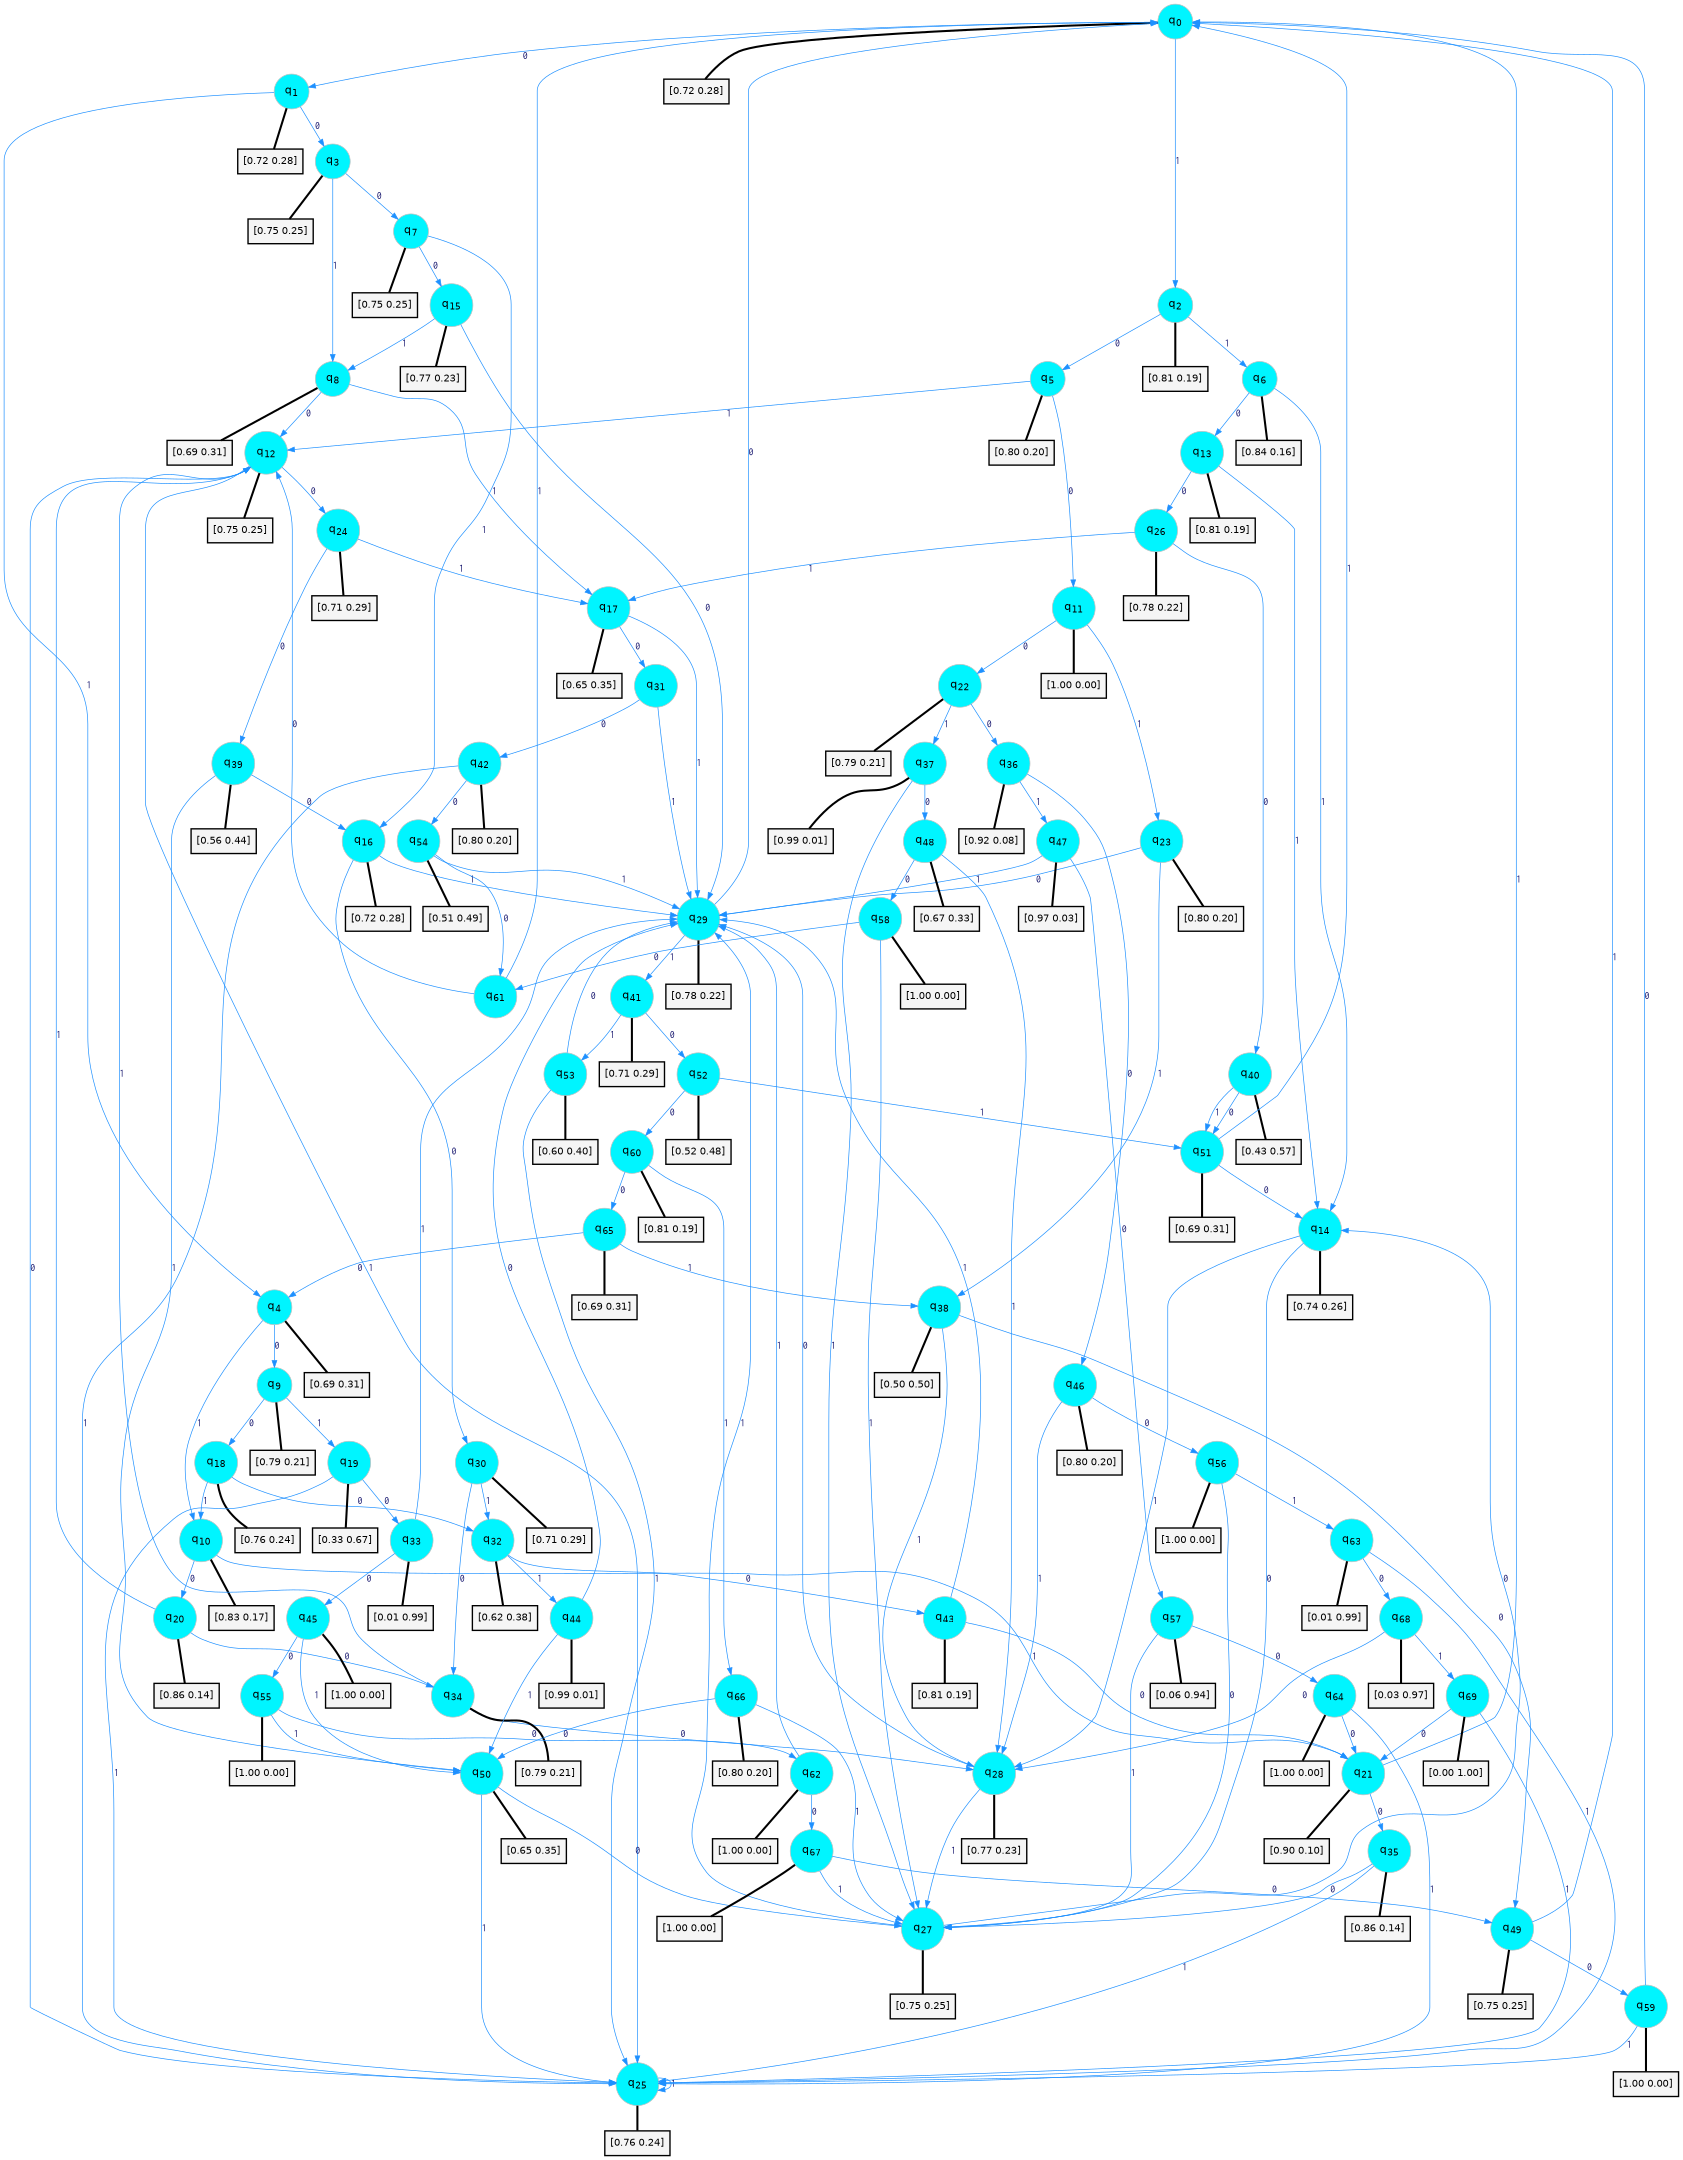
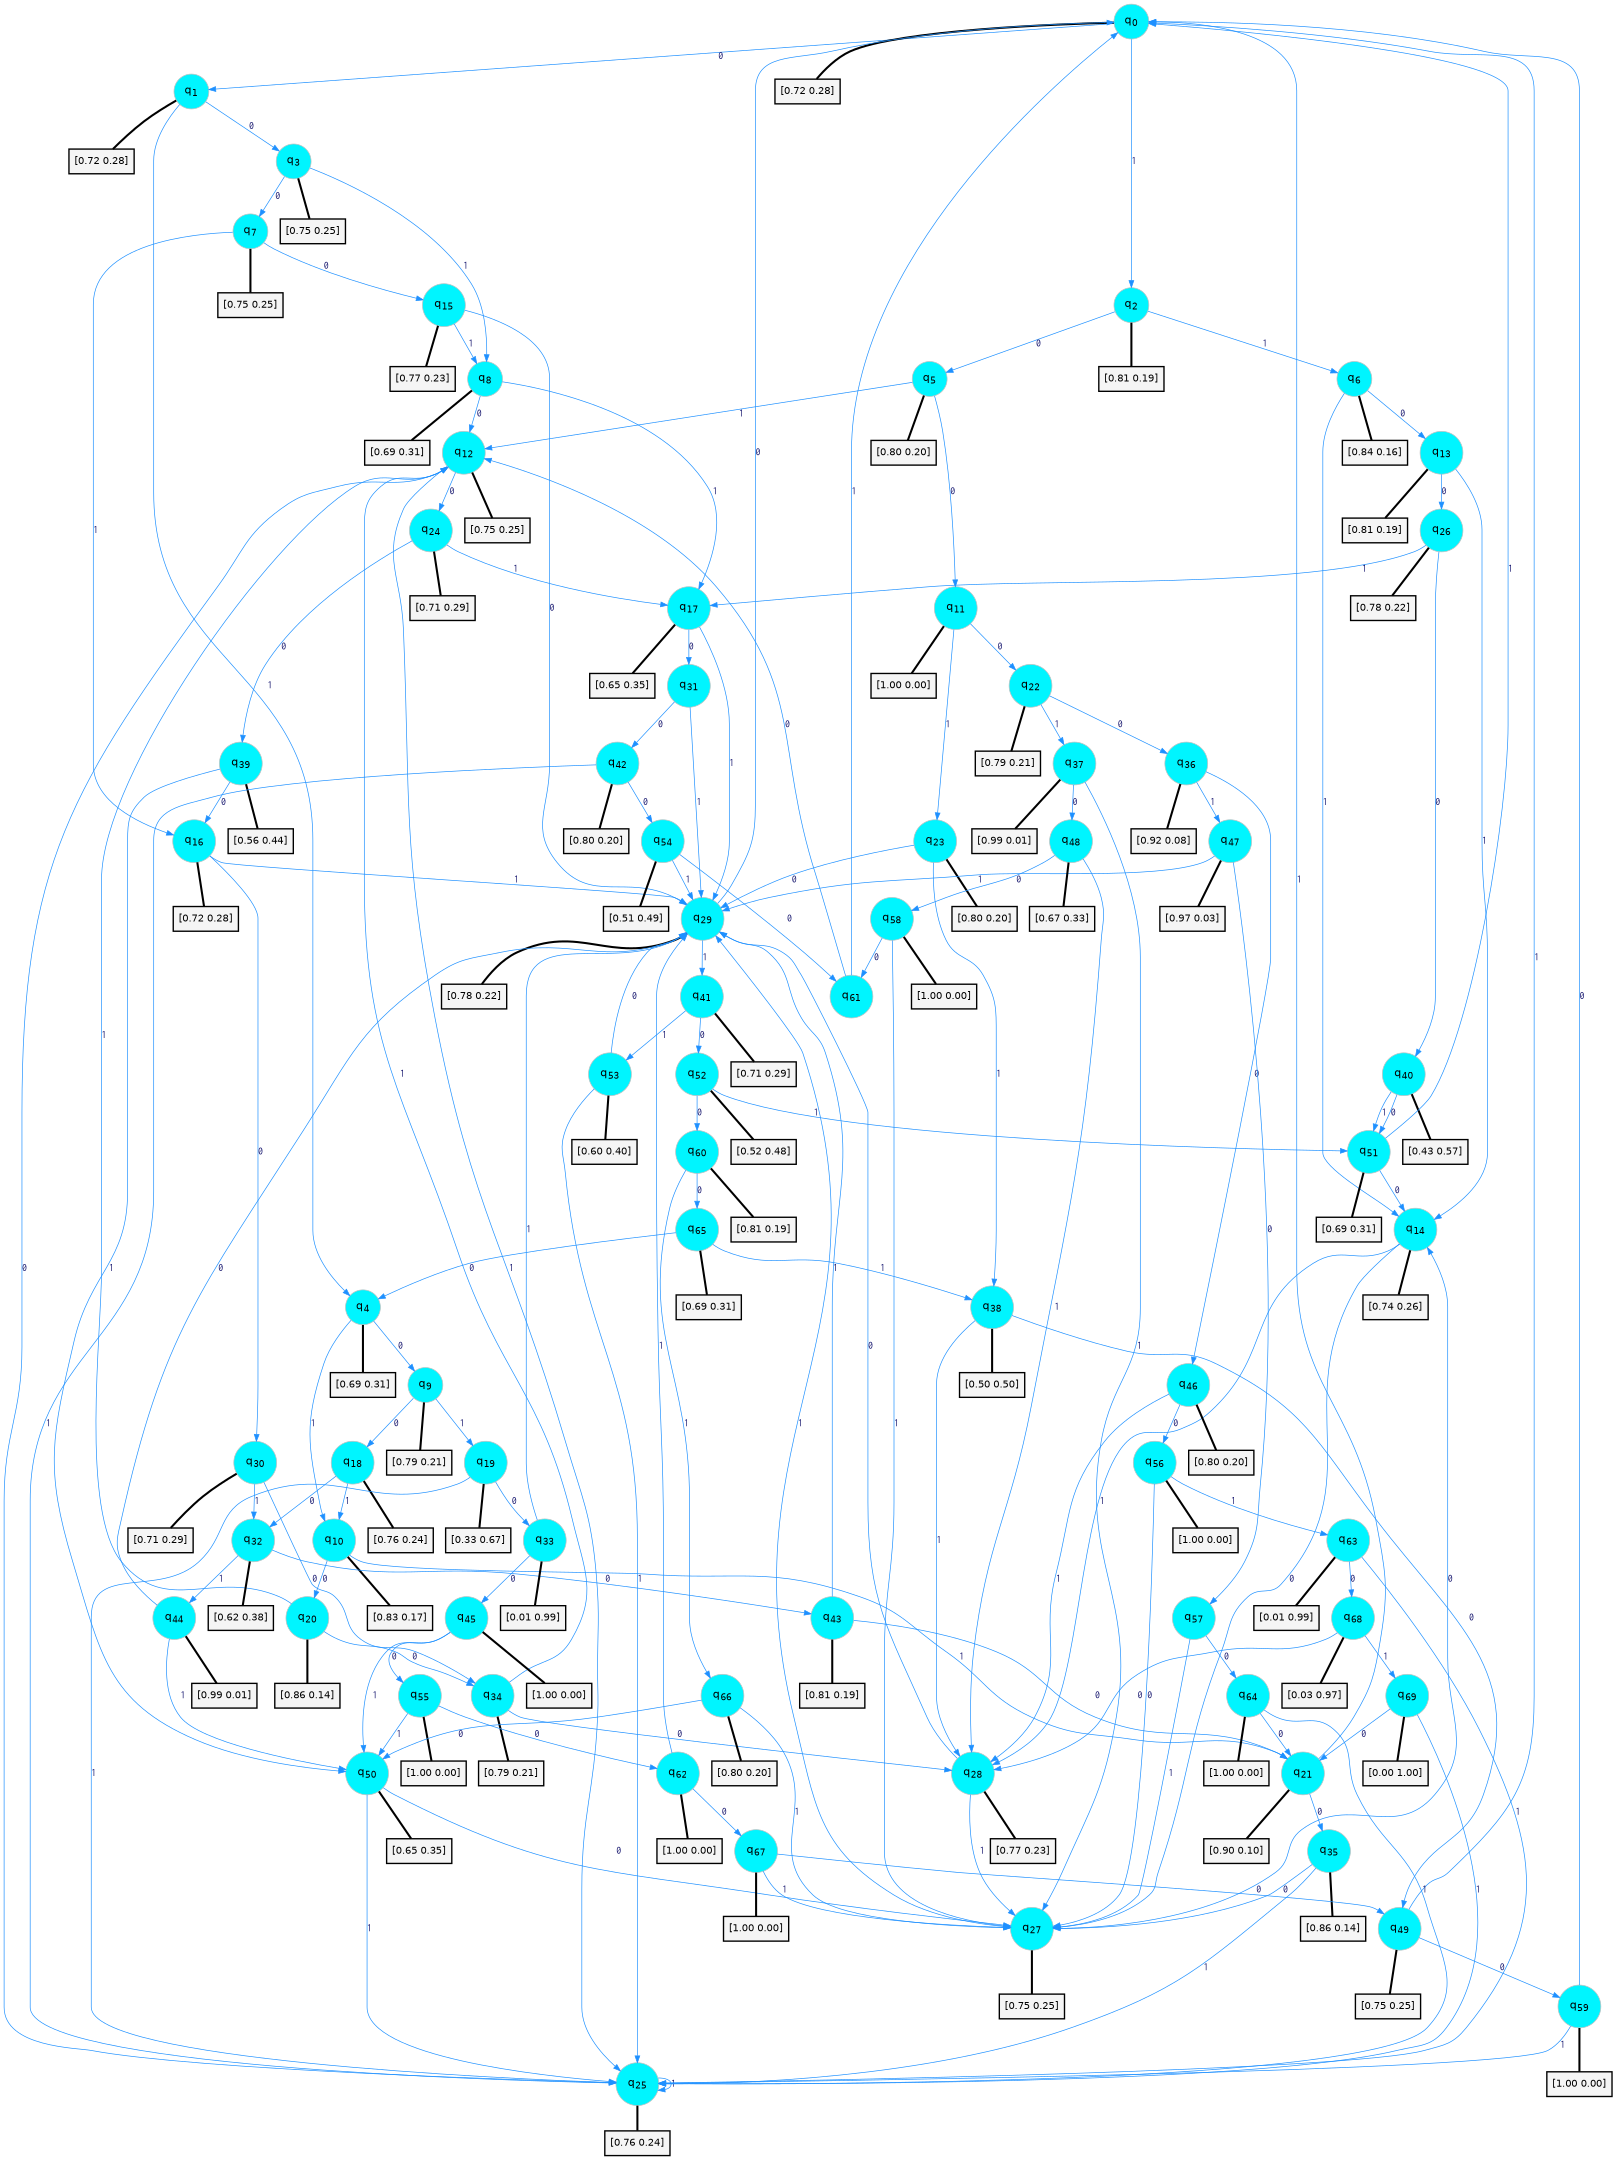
(1183, 1696) -> none
